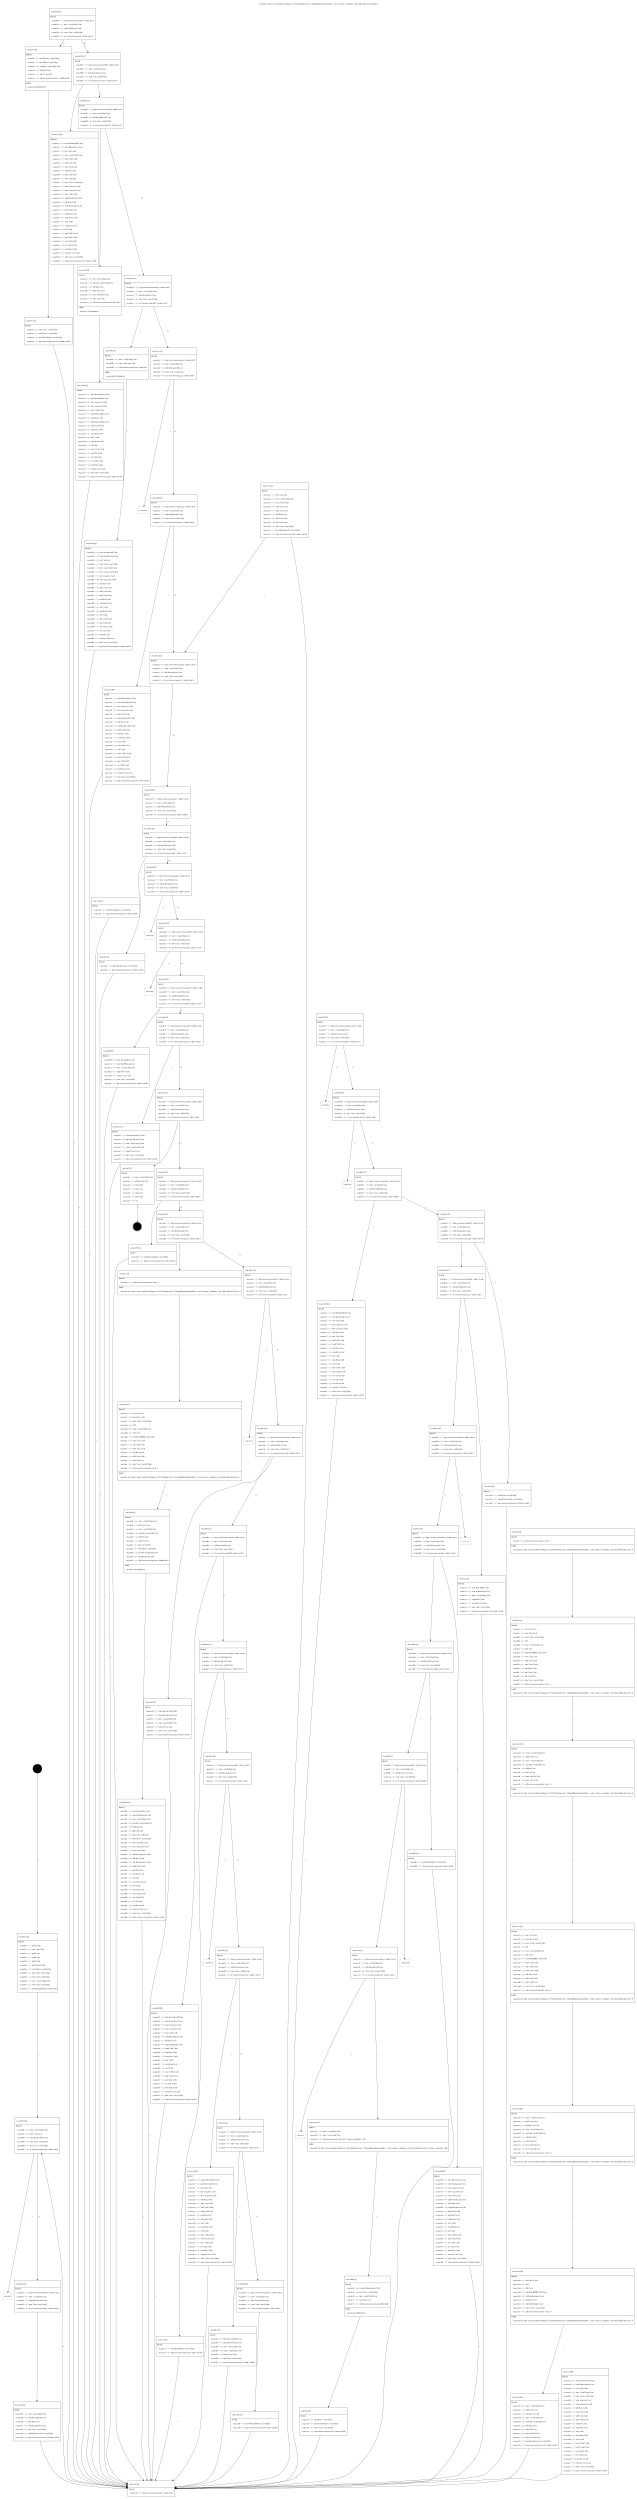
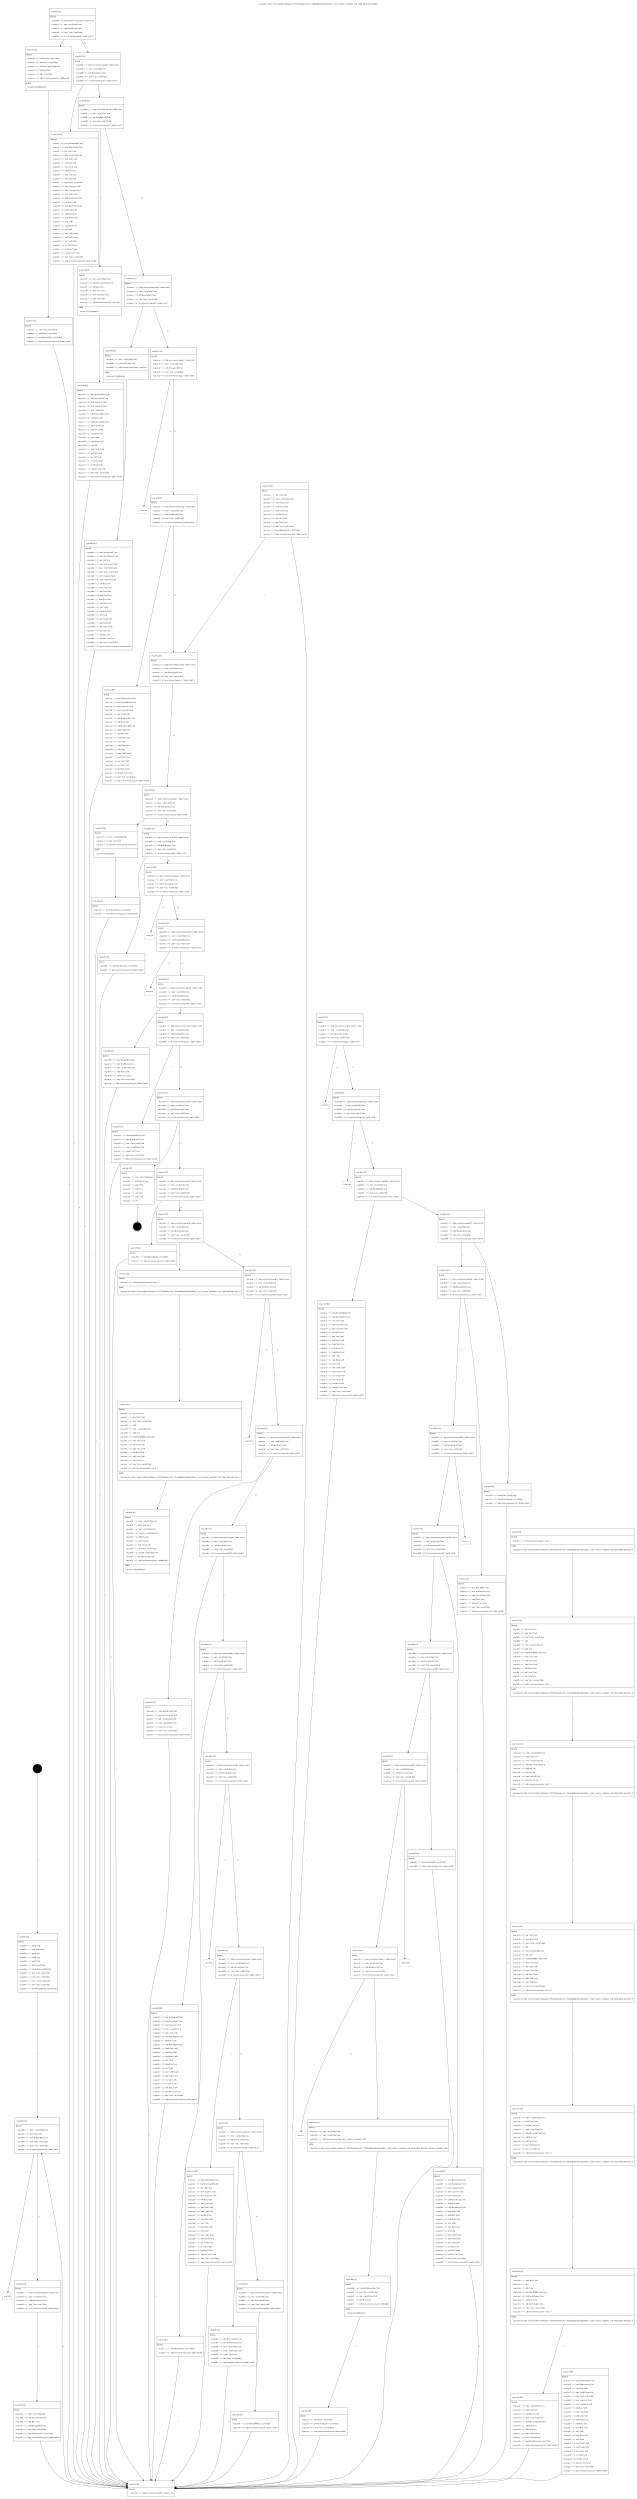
none -> (116, 841)
(142, 1860) -> none
